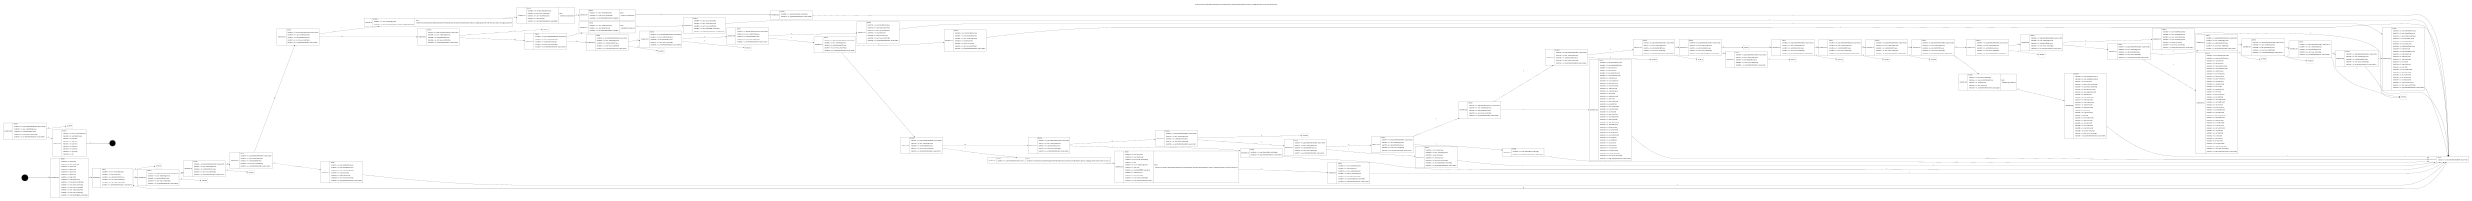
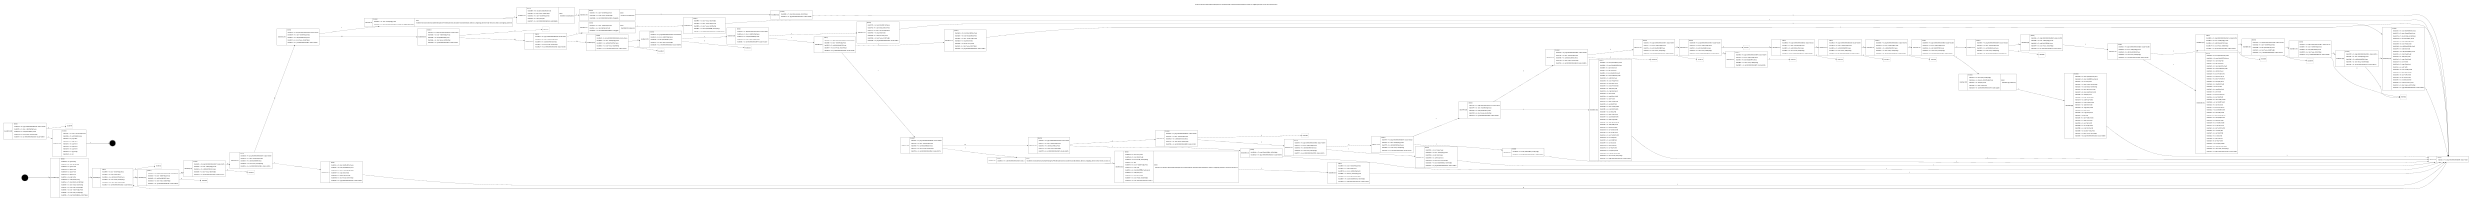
(2173, 39) -> none
